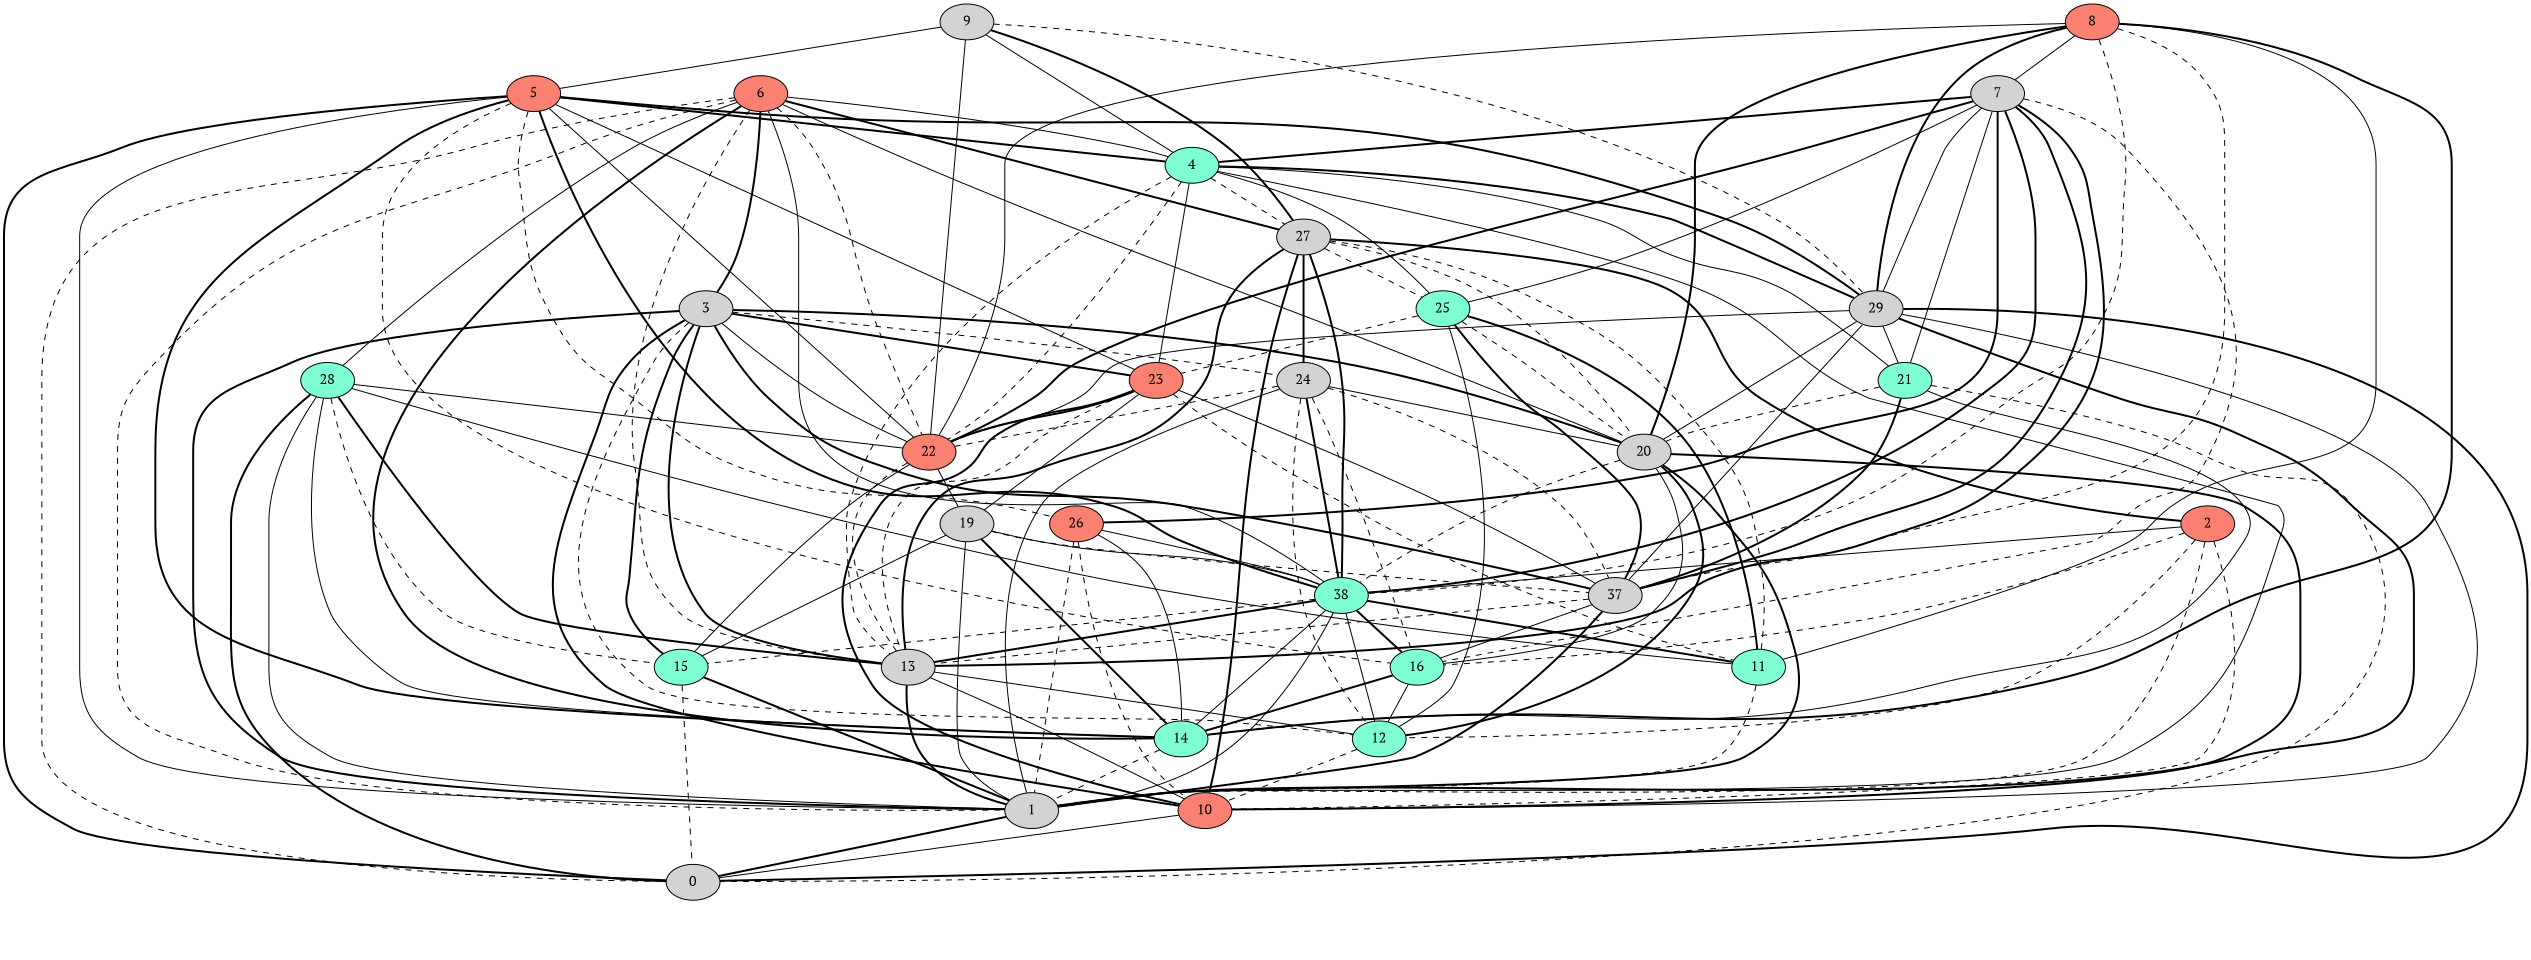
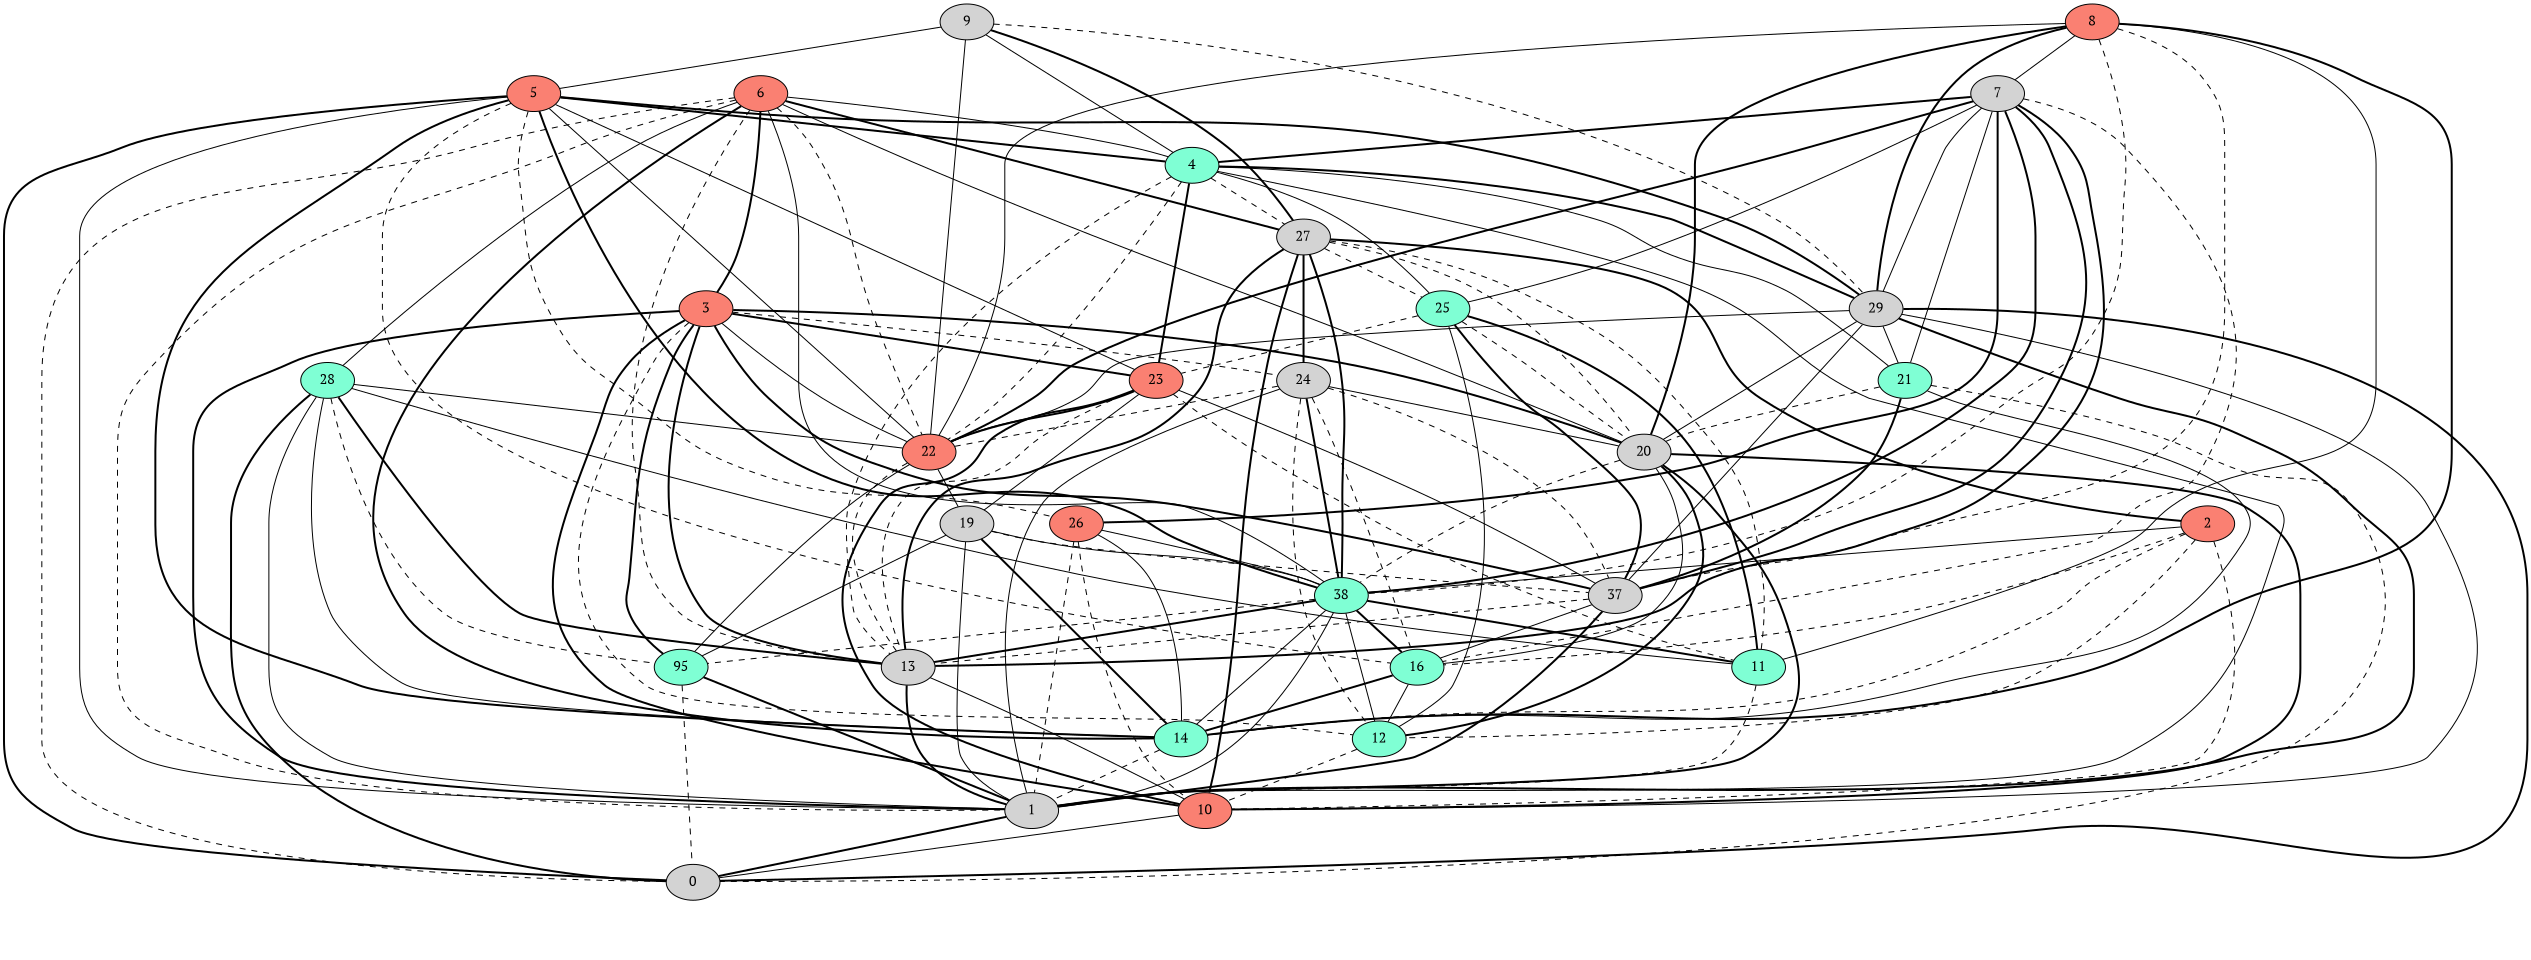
(1173, 277) -> (1173, 277)
(706, 309) -> (706, 309)
(681, 667) -> (681, 667)
(1133, 702) -> none
(1699, 791) -> (1715, 708)
